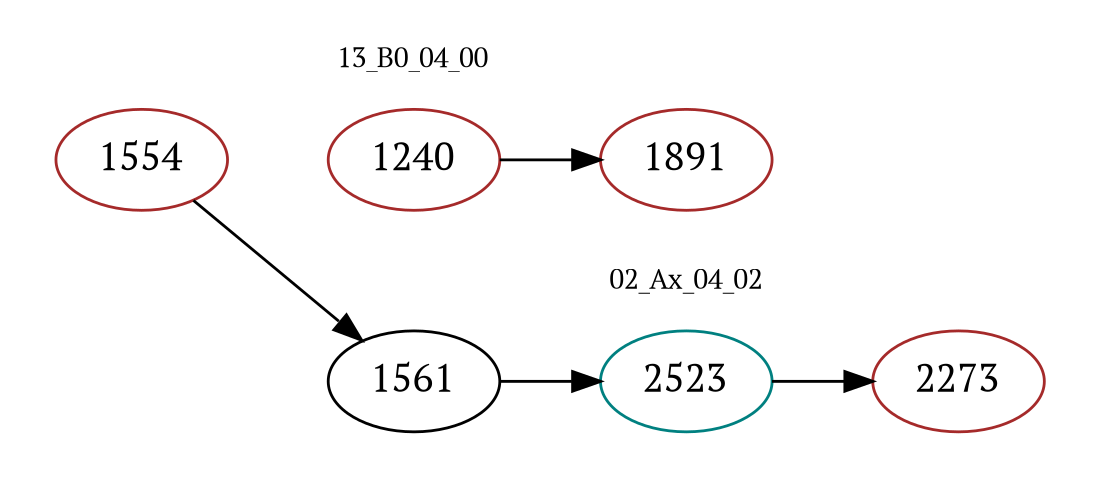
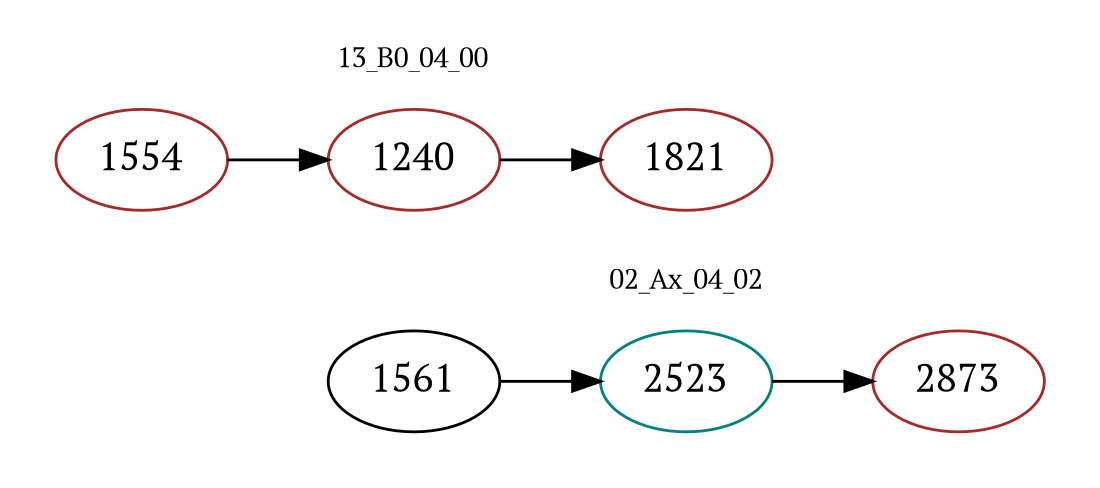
(686, 160) -> (686, 160)
(266, 261) -> (264, 160)
(959, 381) -> (959, 381)
